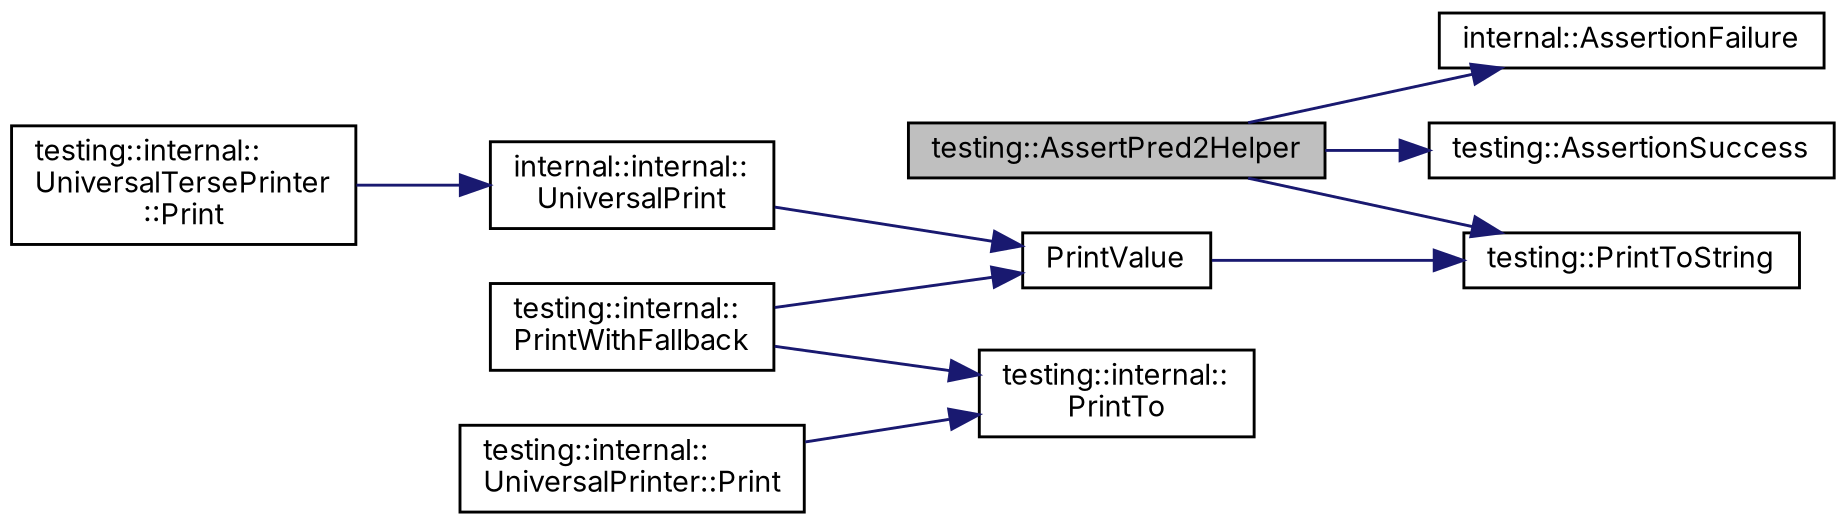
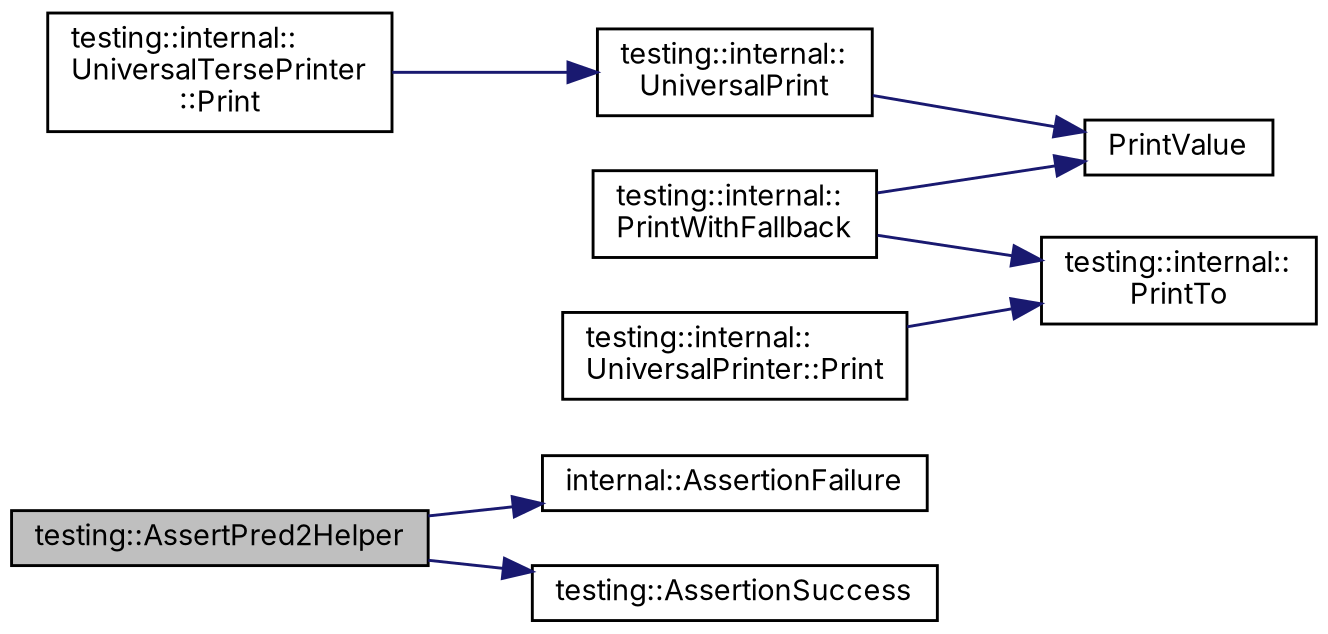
(632, 185) -> (735, 72)
(1632, 260) -> none
